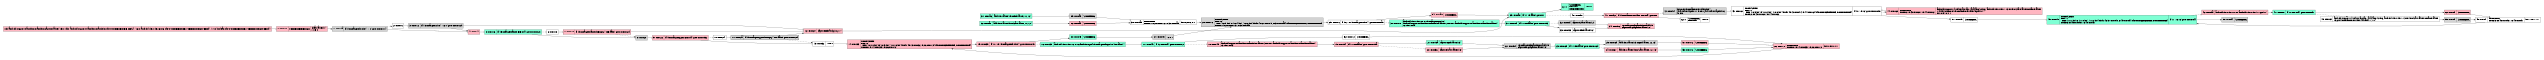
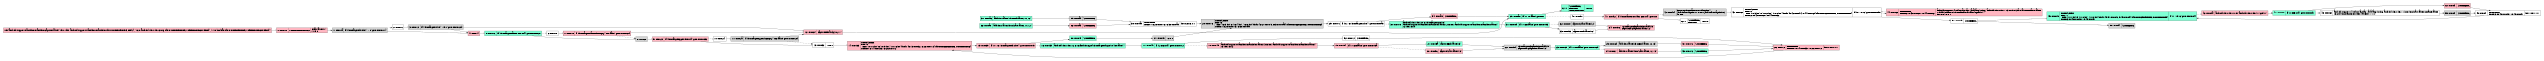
(2209, 20) -> (2042, 23)
